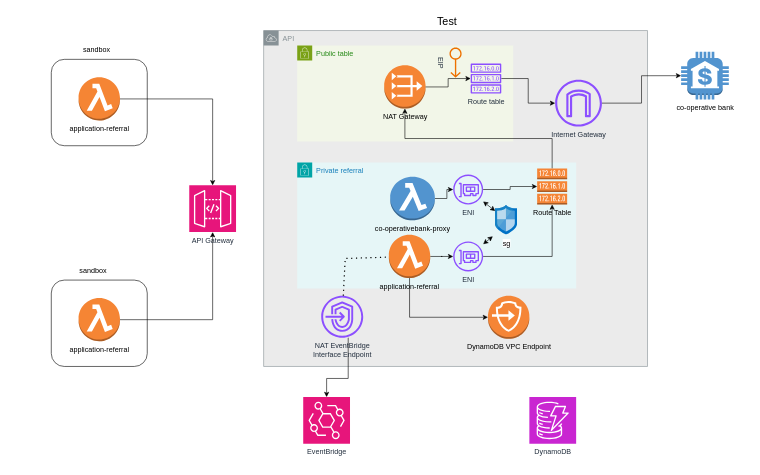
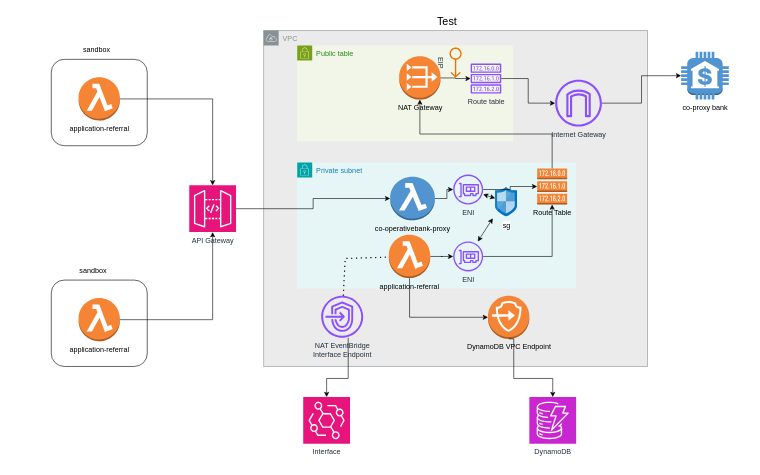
(289, 39) -> (289, 39)
(405, 87) -> (420, 78)
(706, 108) -> (706, 108)
(346, 171) -> (343, 171)
none -> (343, 198)
(506, 220) -> (506, 202)
none -> (533, 378)
(327, 452) -> (327, 452)
